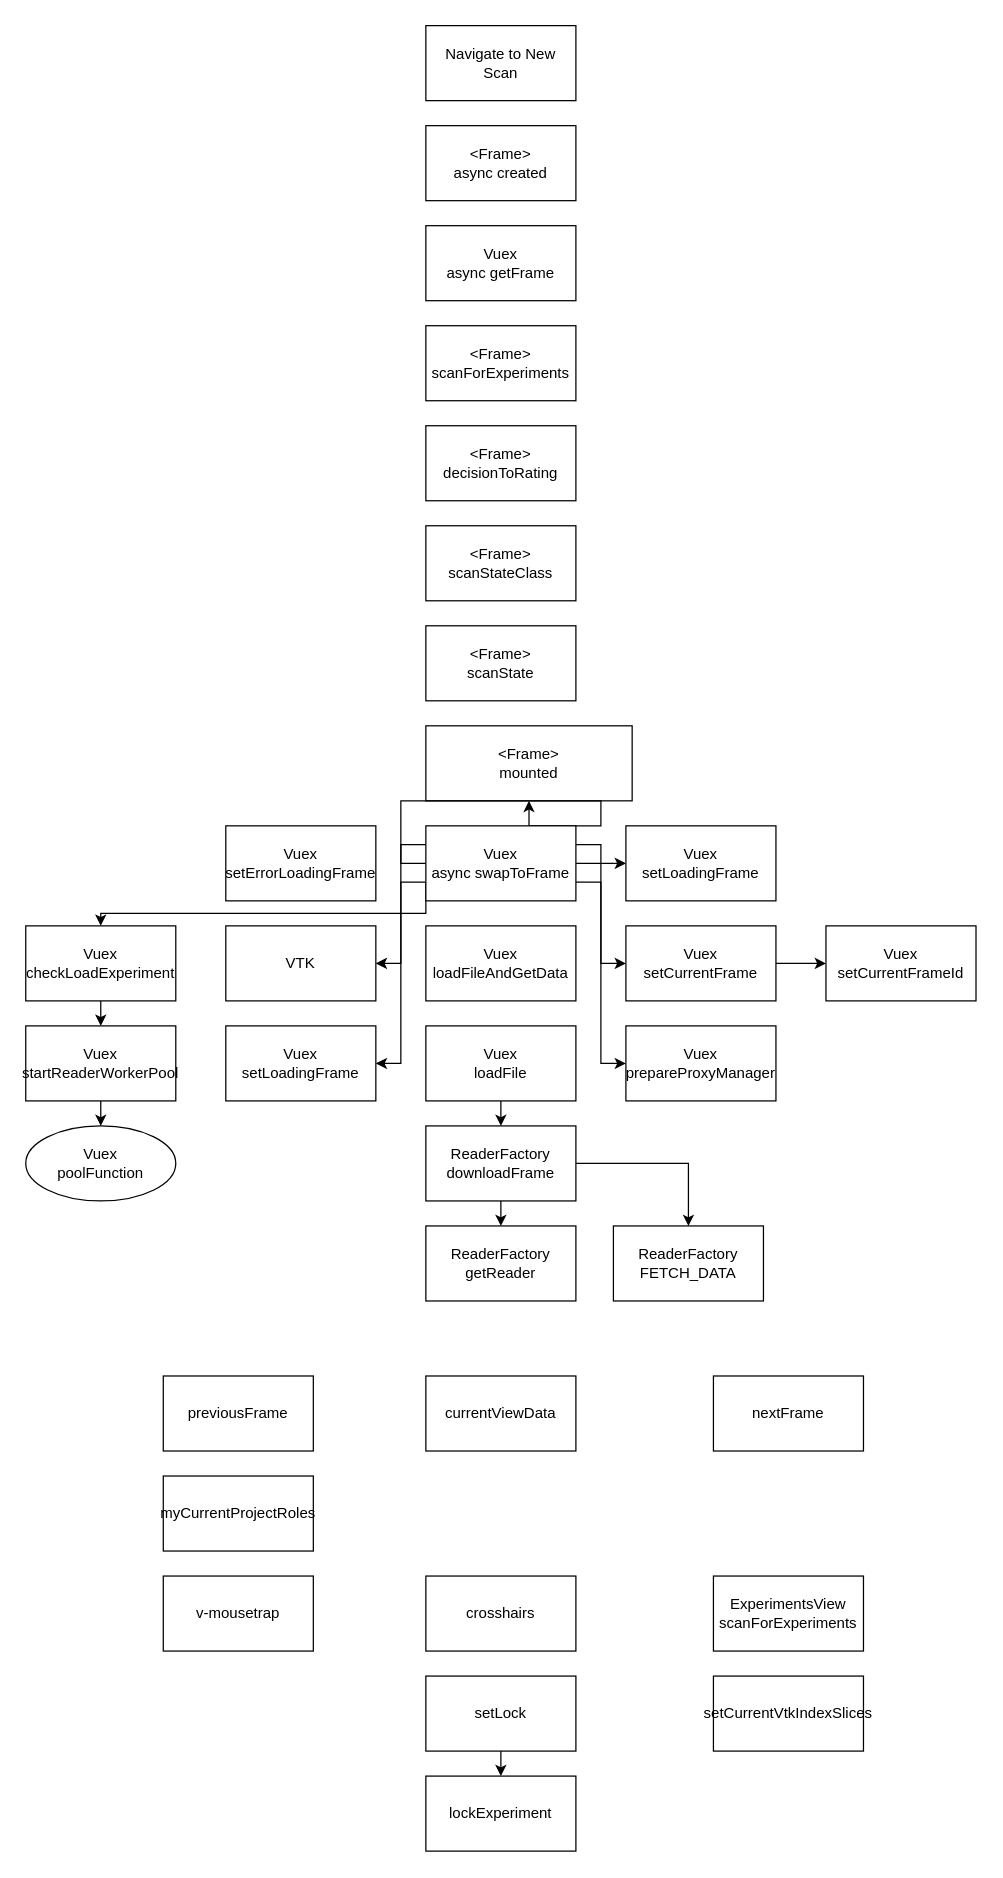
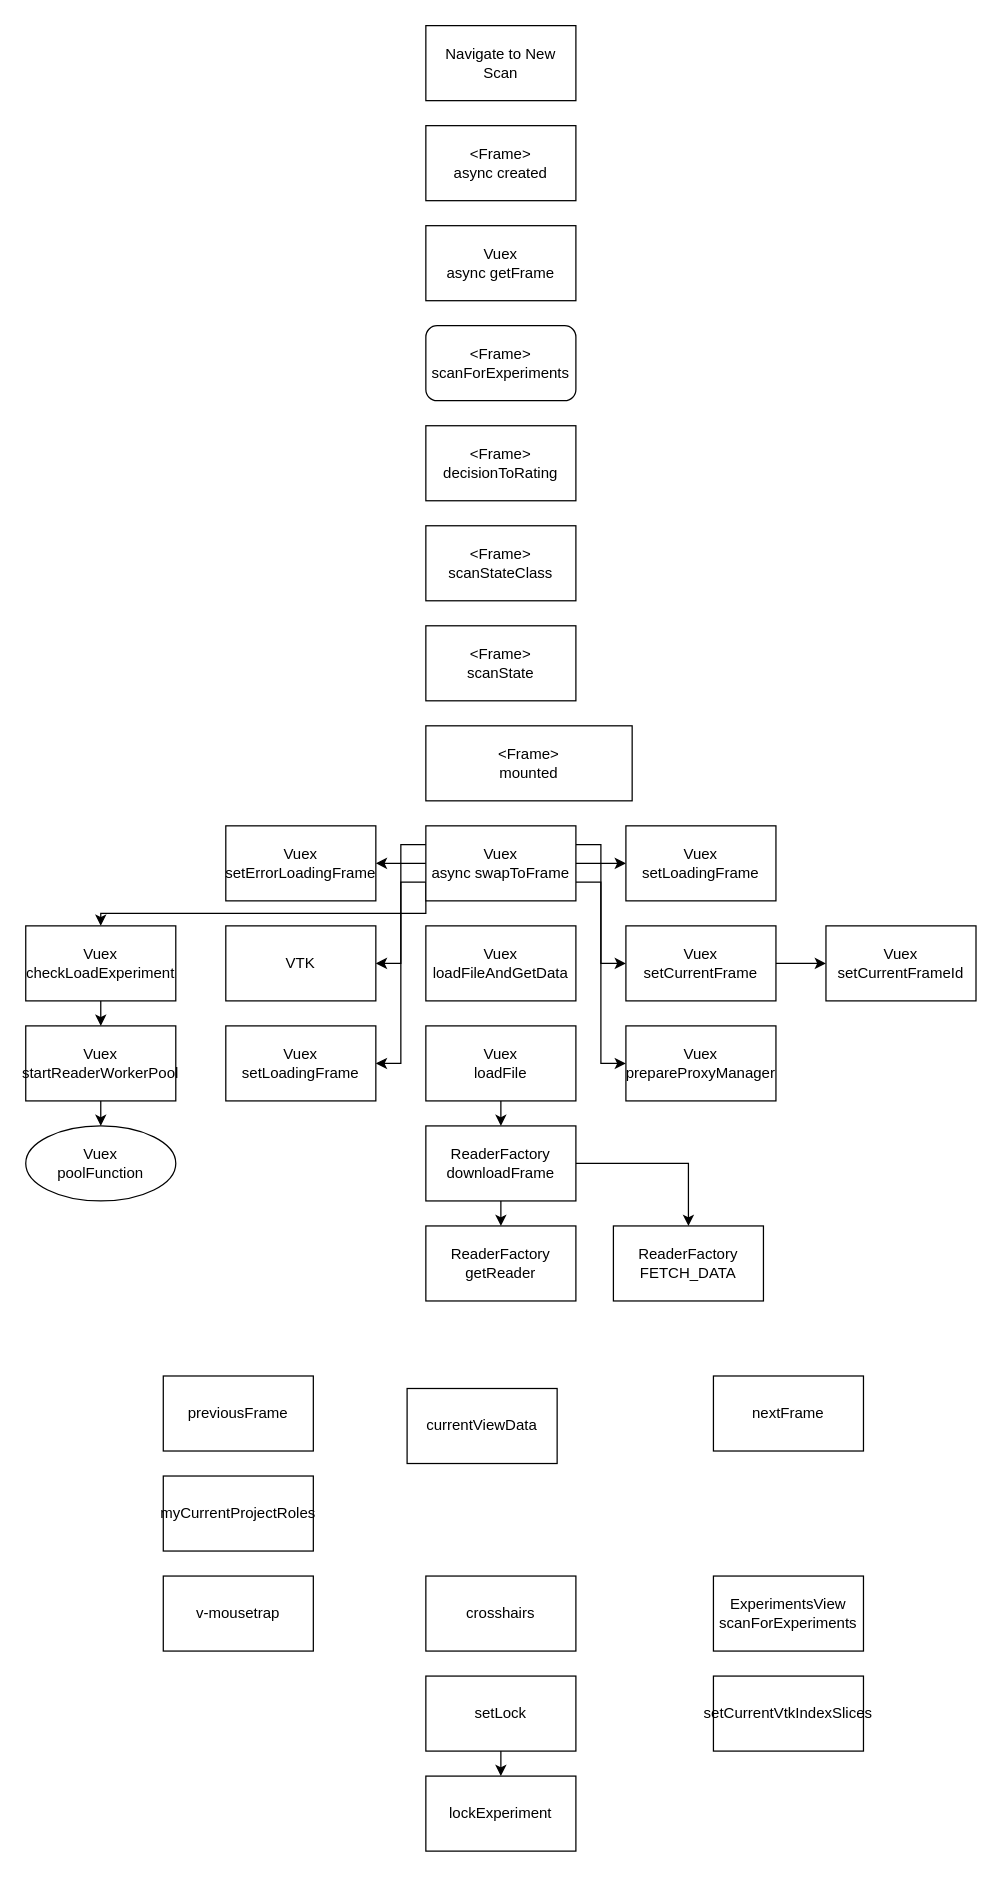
(501, 363) -> (501, 363)
(401, 809) -> (391, 863)
(501, 1413) -> (482, 1426)
